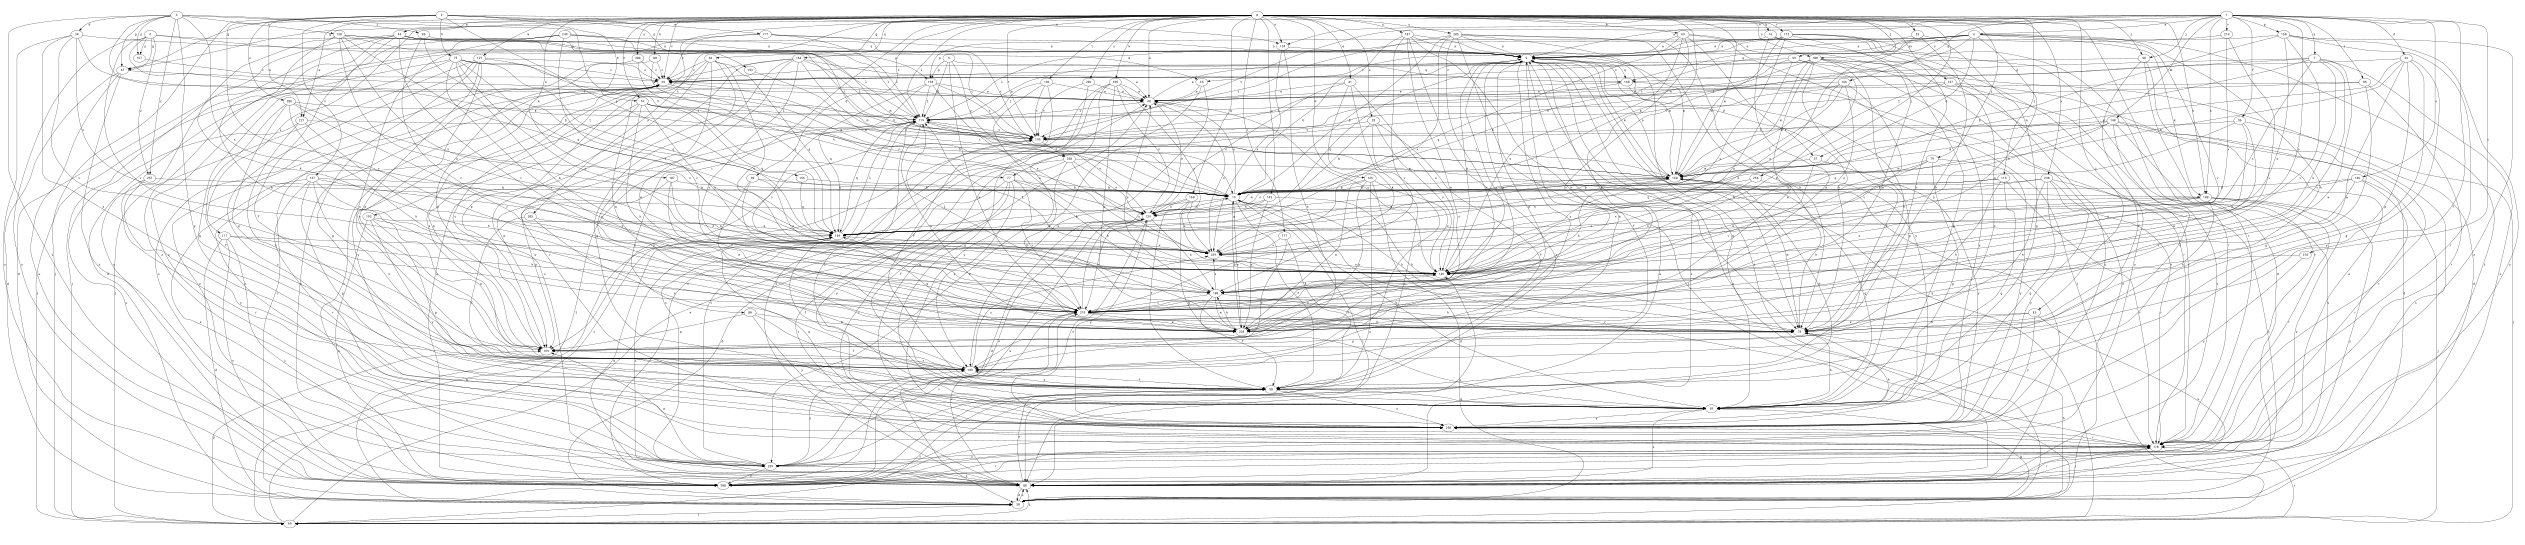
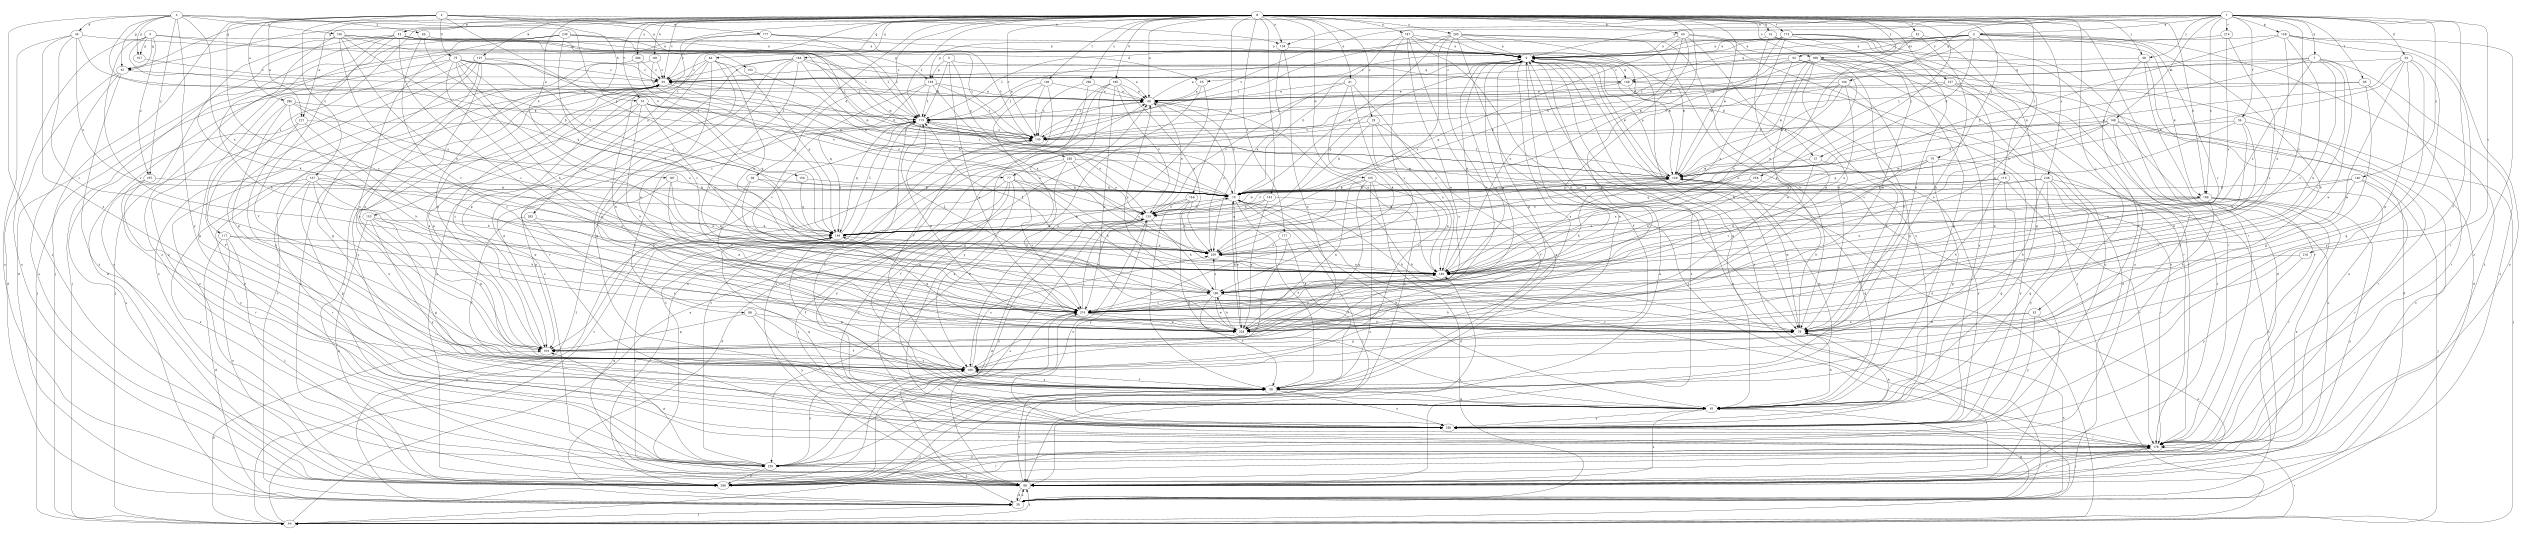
(1053, 149) -> (1085, 112)
